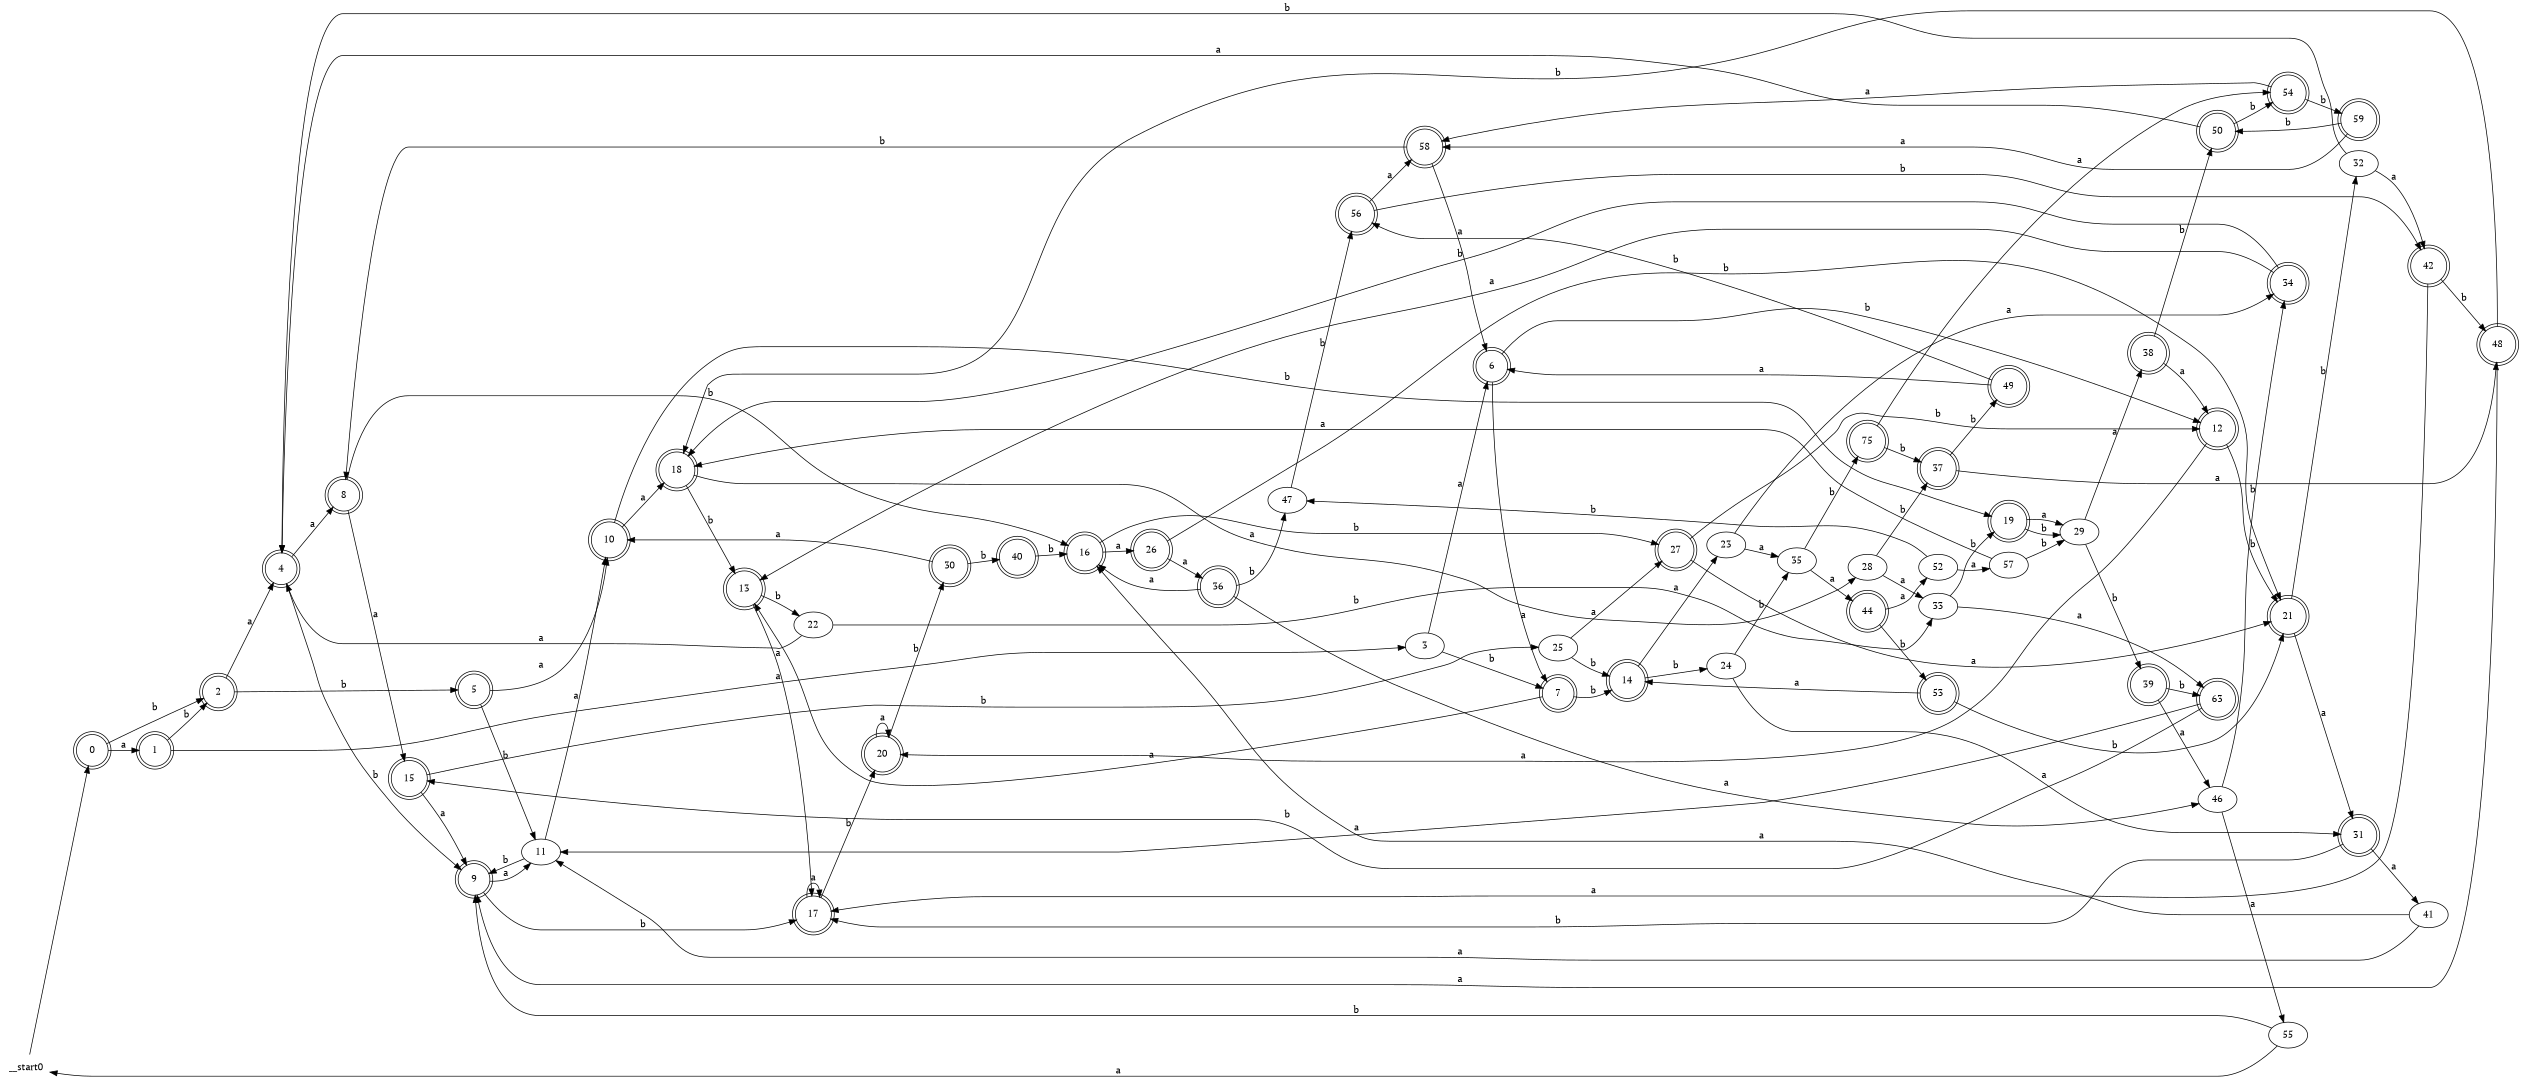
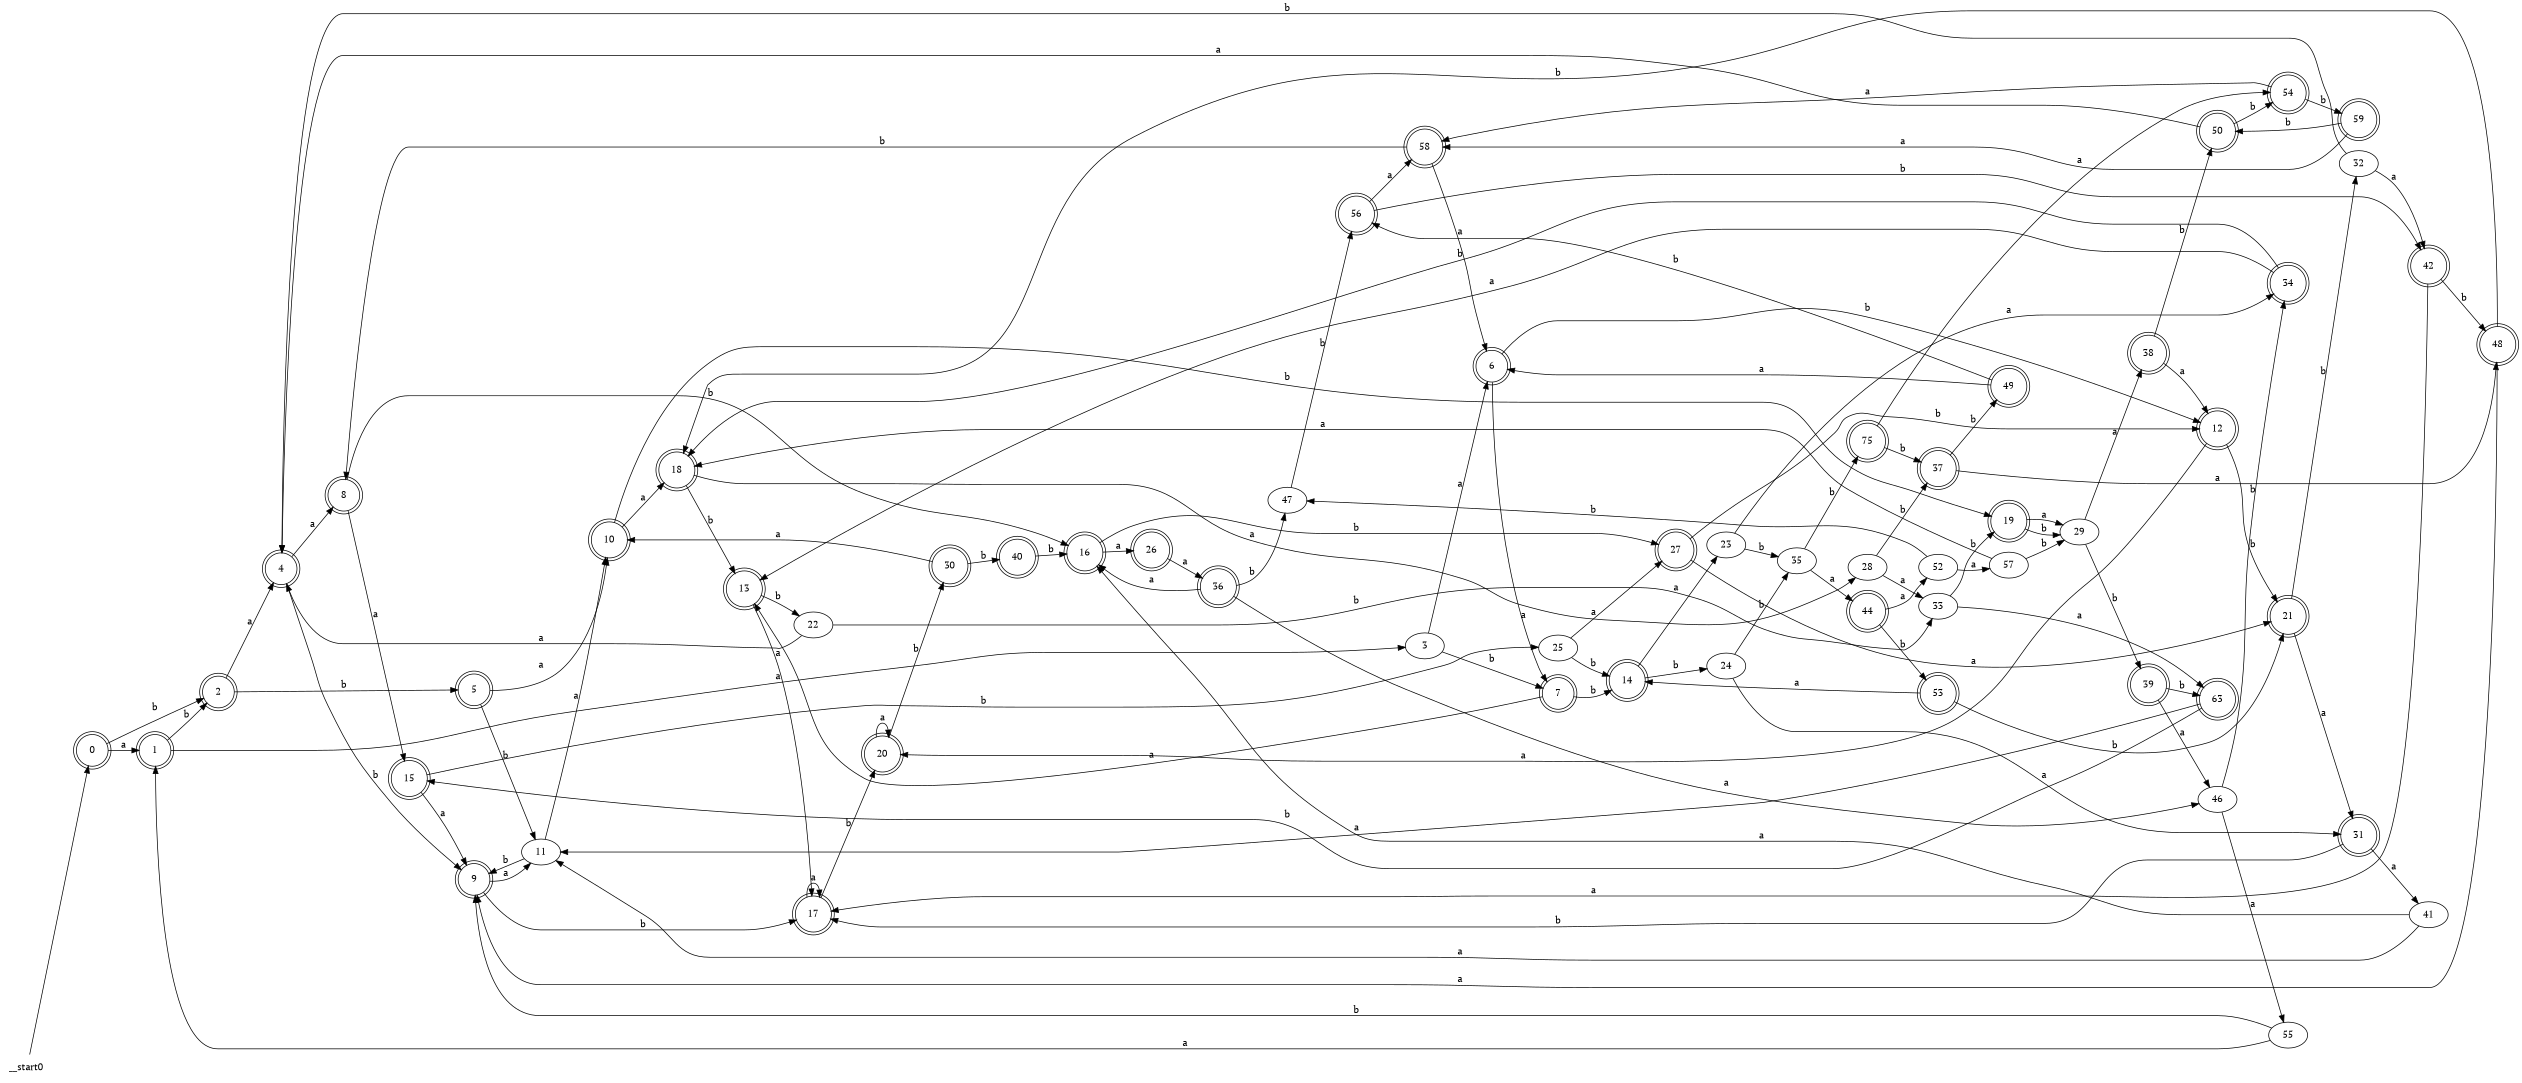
(1787, 272) -> none
(1762, 547) -> (1762, 547)
(1172, 1076) -> (1098, 1049)
